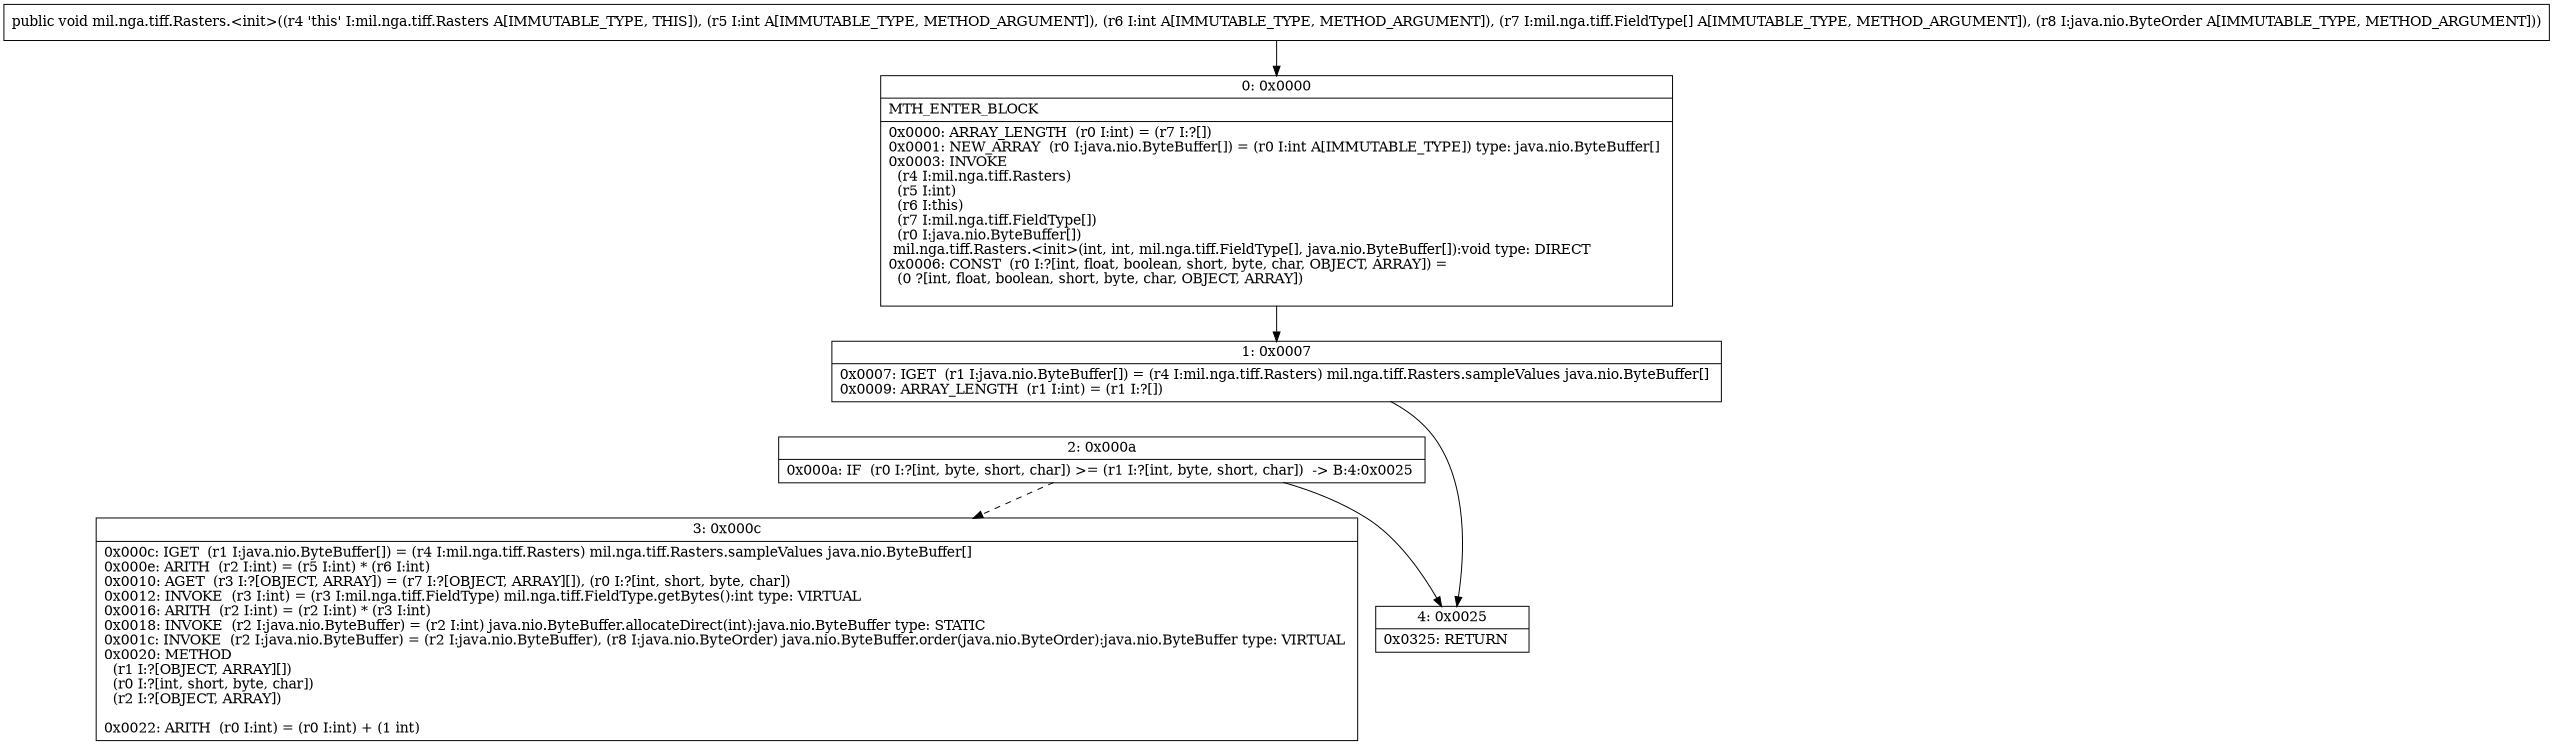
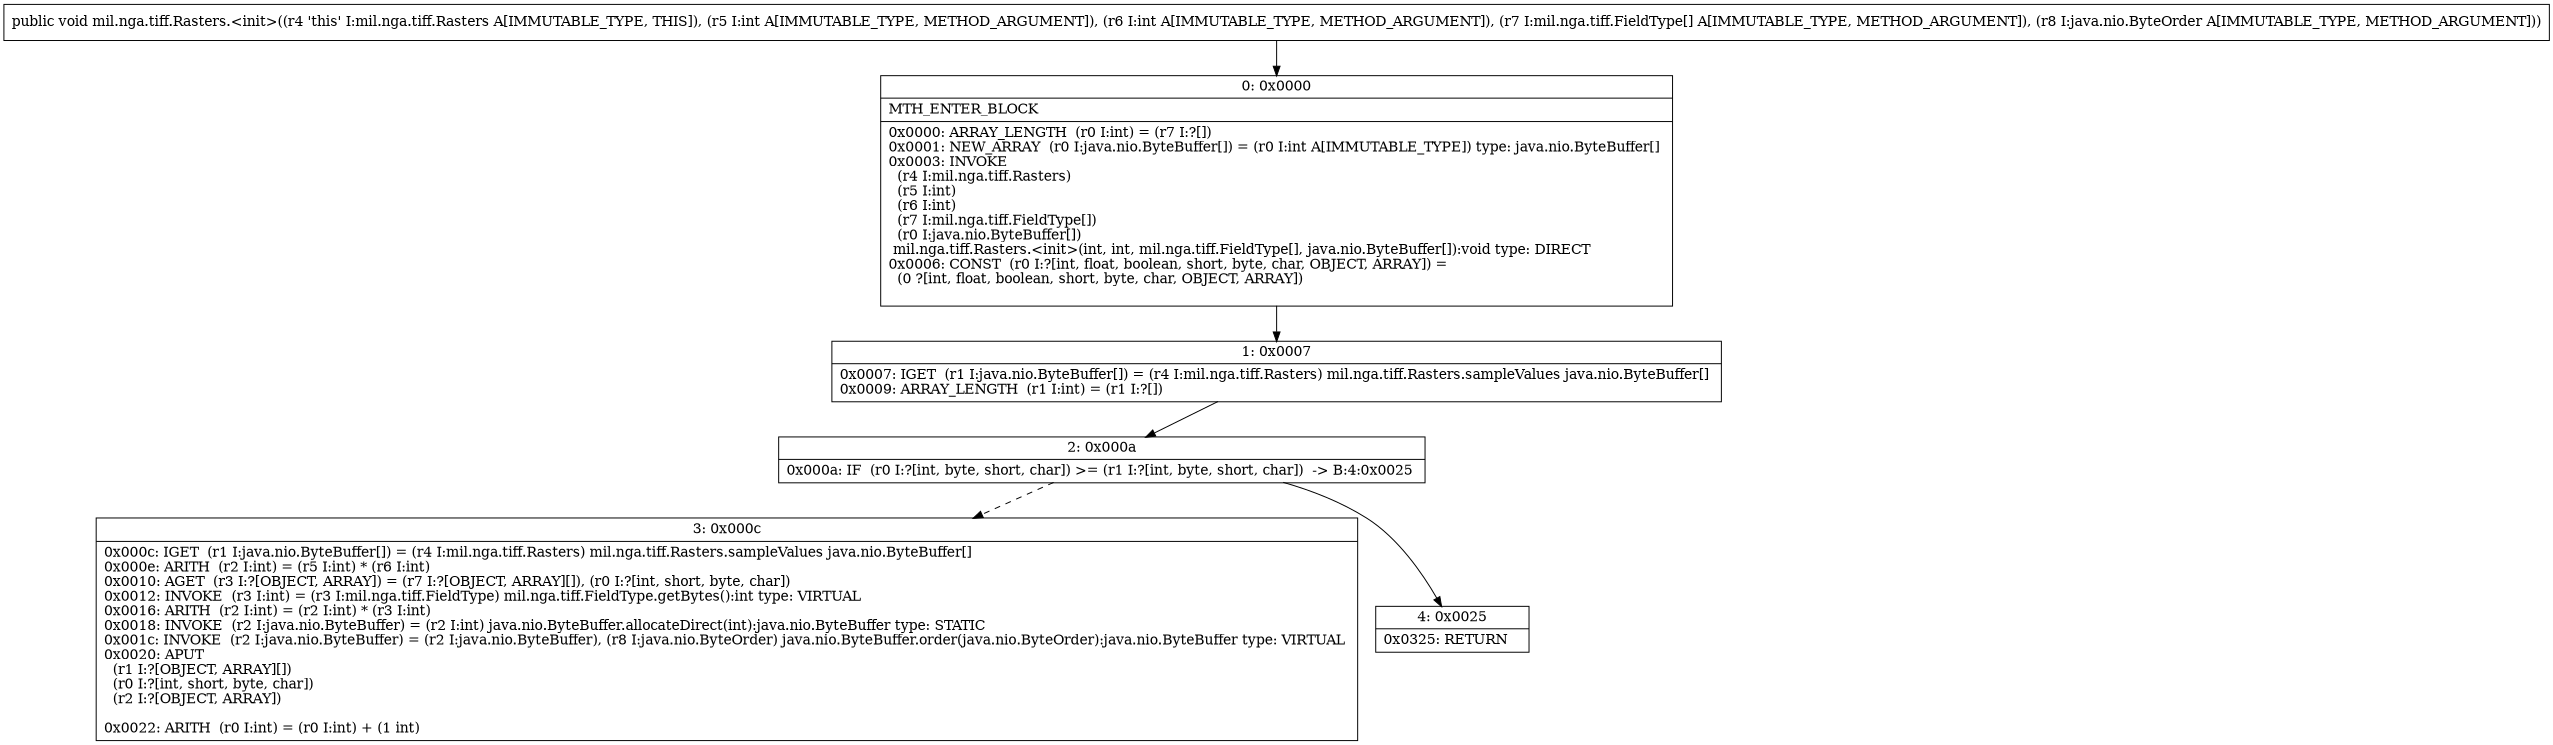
(926, 206) -> (923, 206)
(1456, 486) -> (1186, 417)
(172, 655) -> (159, 655)
